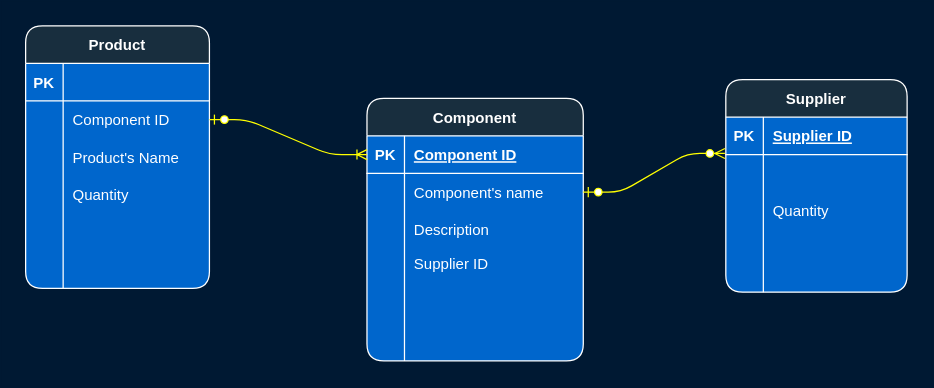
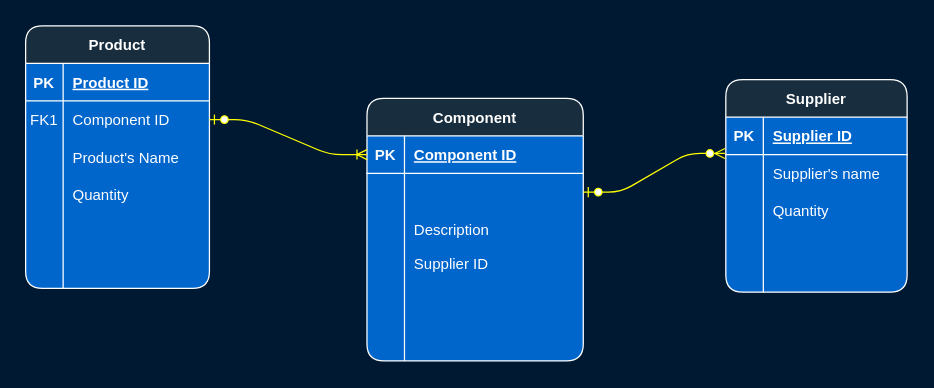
none -> (136, 82)
none -> (44, 119)
none -> (835, 173)
(494, 192) -> none
